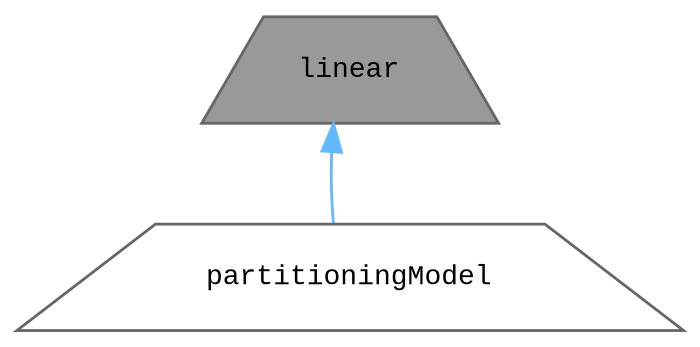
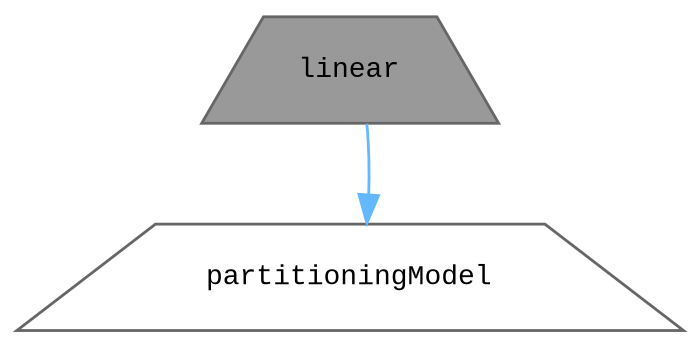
(331, 188) -> (369, 159)
